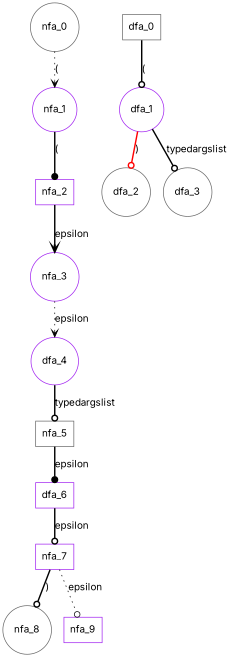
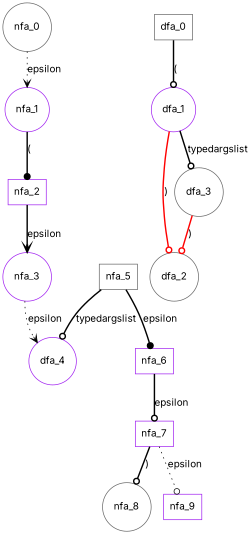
(57, 70) -> (45, 70)
none -> (187, 232)
(55, 400) -> (80, 309)
(55, 495) -> (154, 361)
